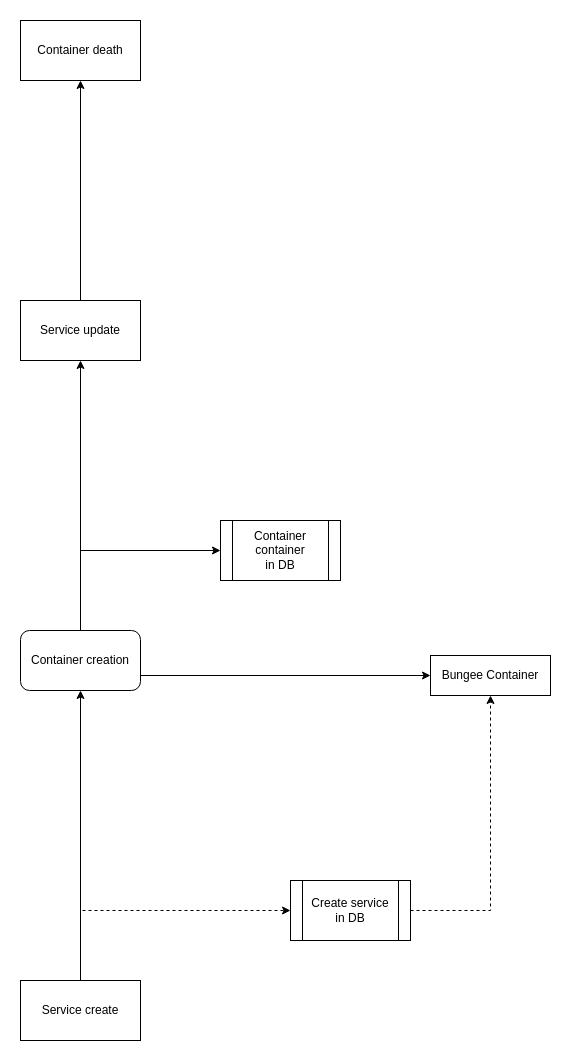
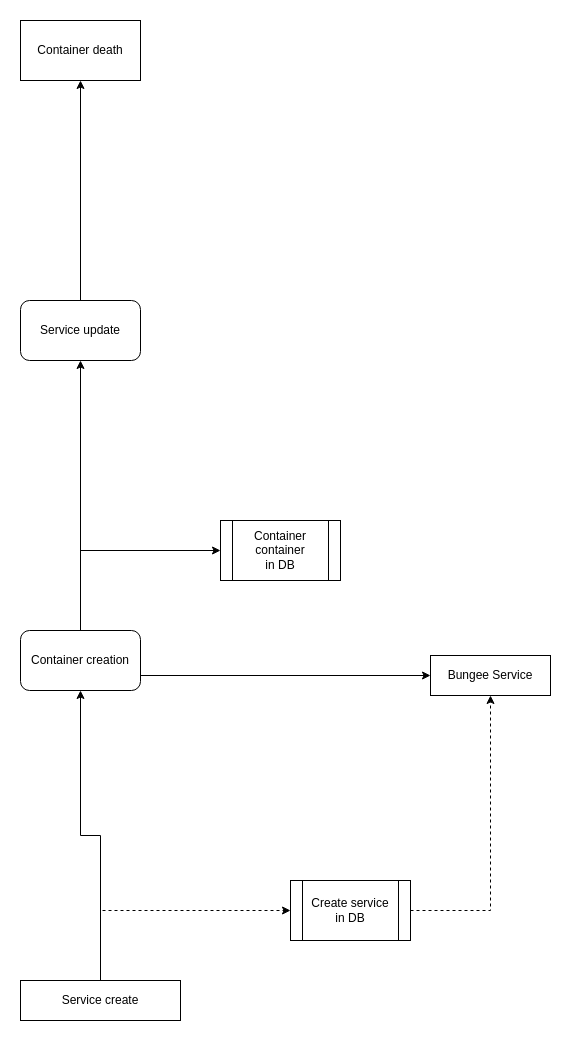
(81, 331) -> (81, 331)
(491, 676) -> (491, 676)
(81, 1011) -> (101, 1001)
